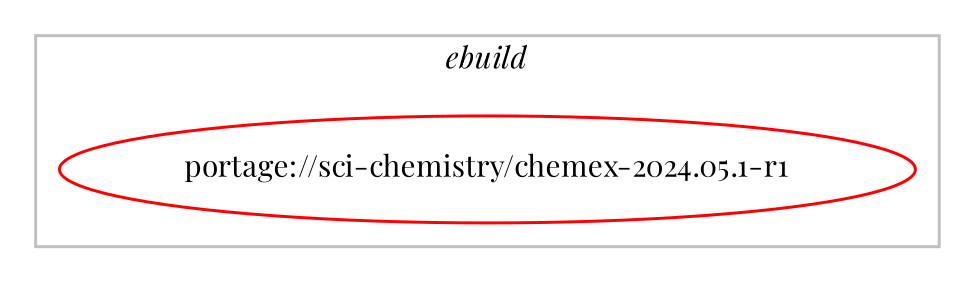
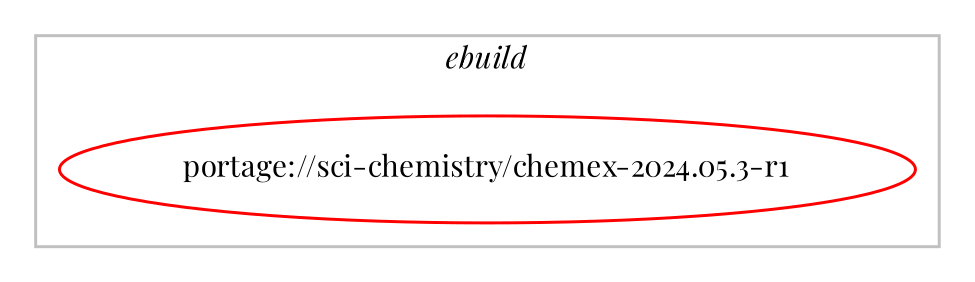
(487, 169) -> (487, 169)
